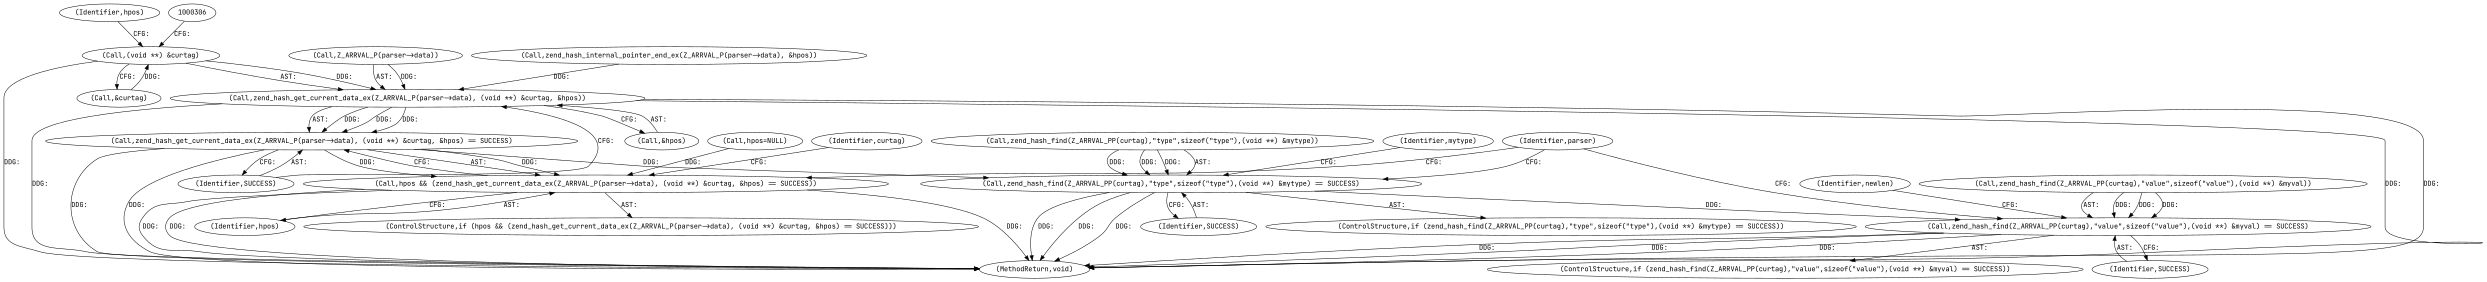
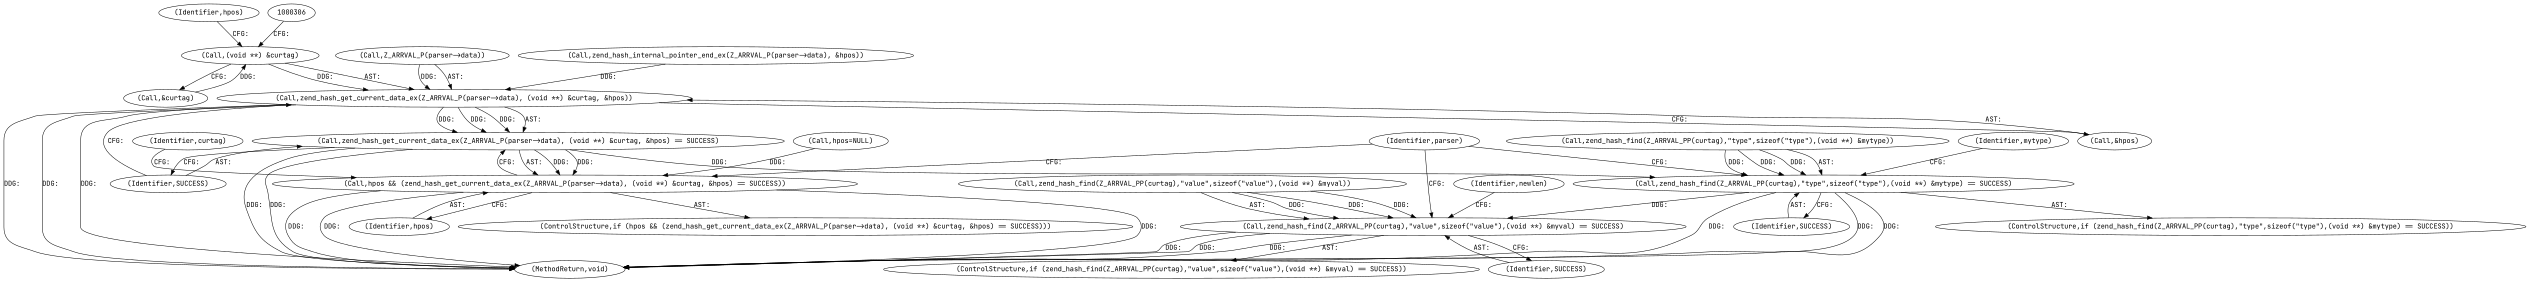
(122, 258) -> none
